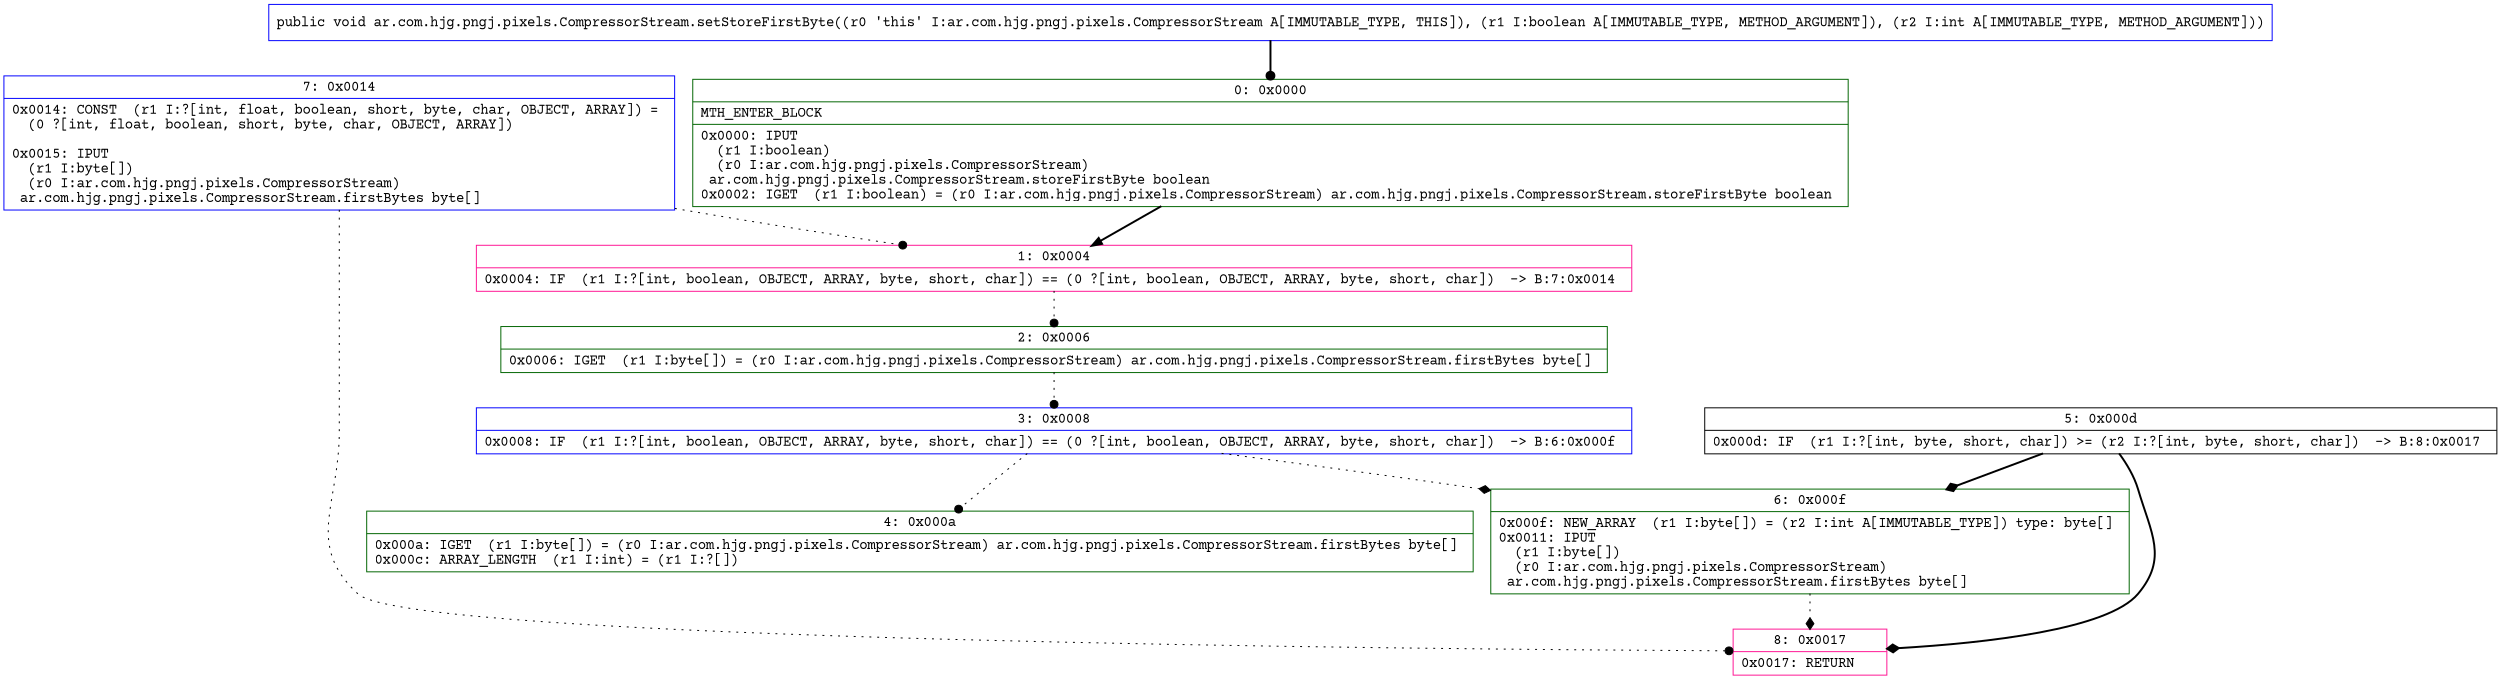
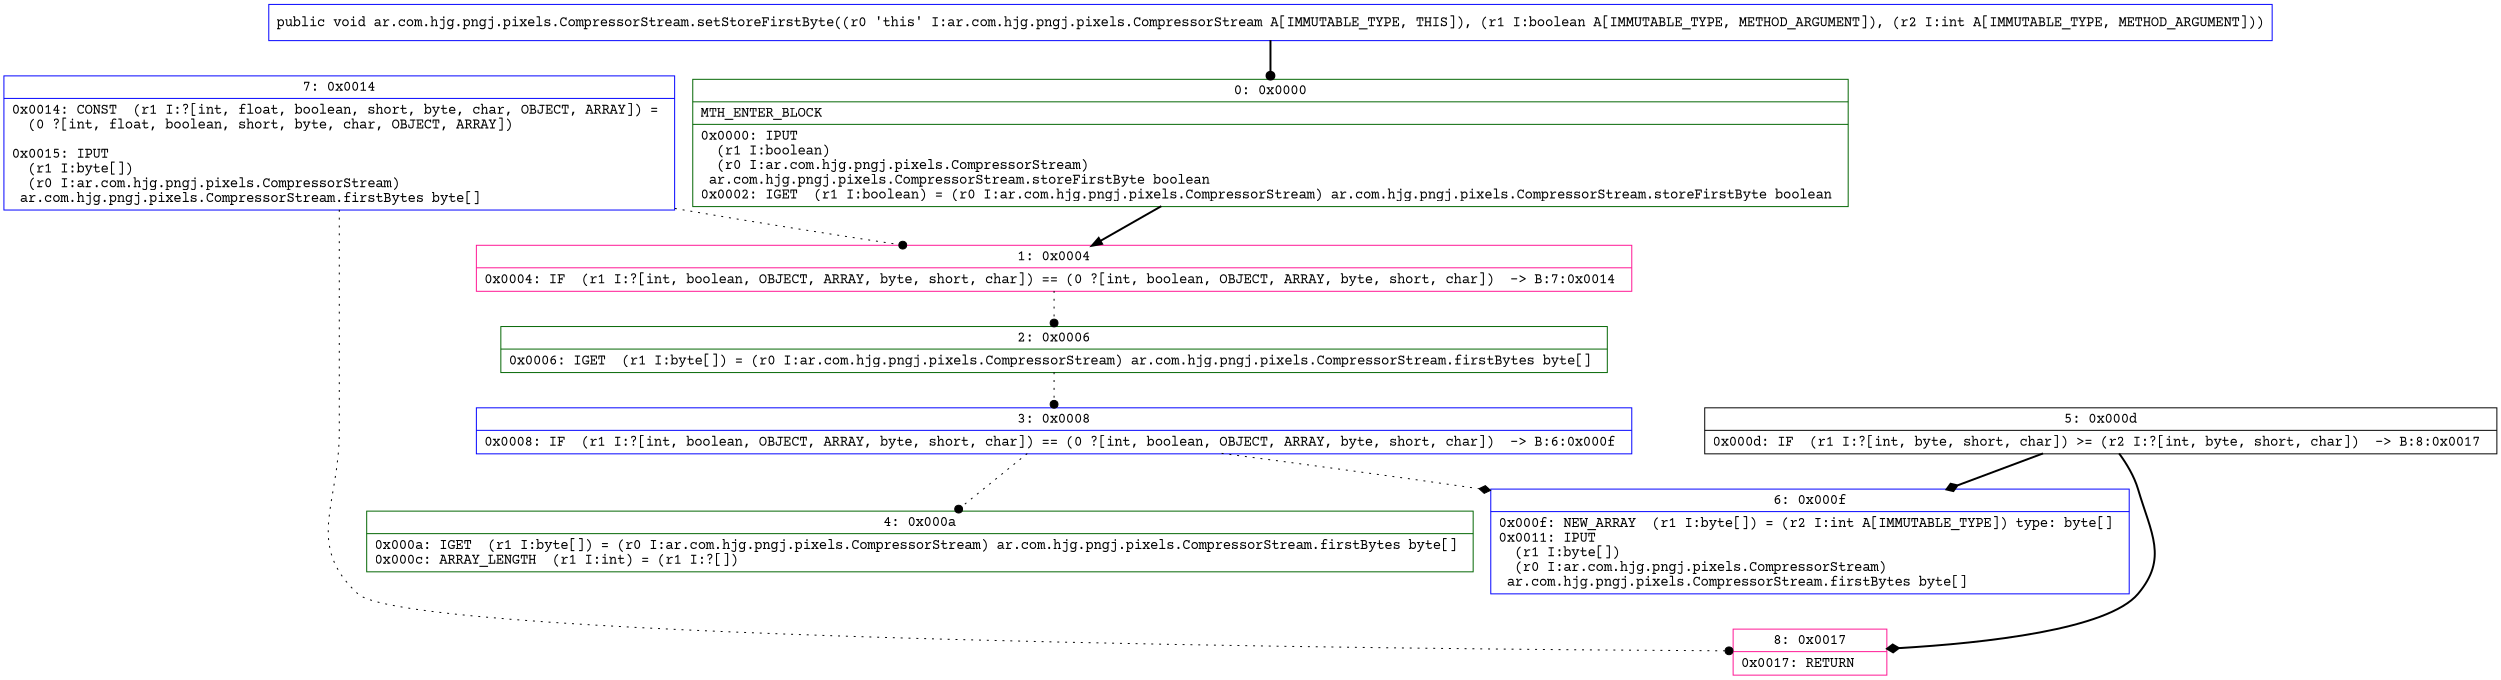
(1810, 541) -> (1810, 541)
(1810, 606) -> none
